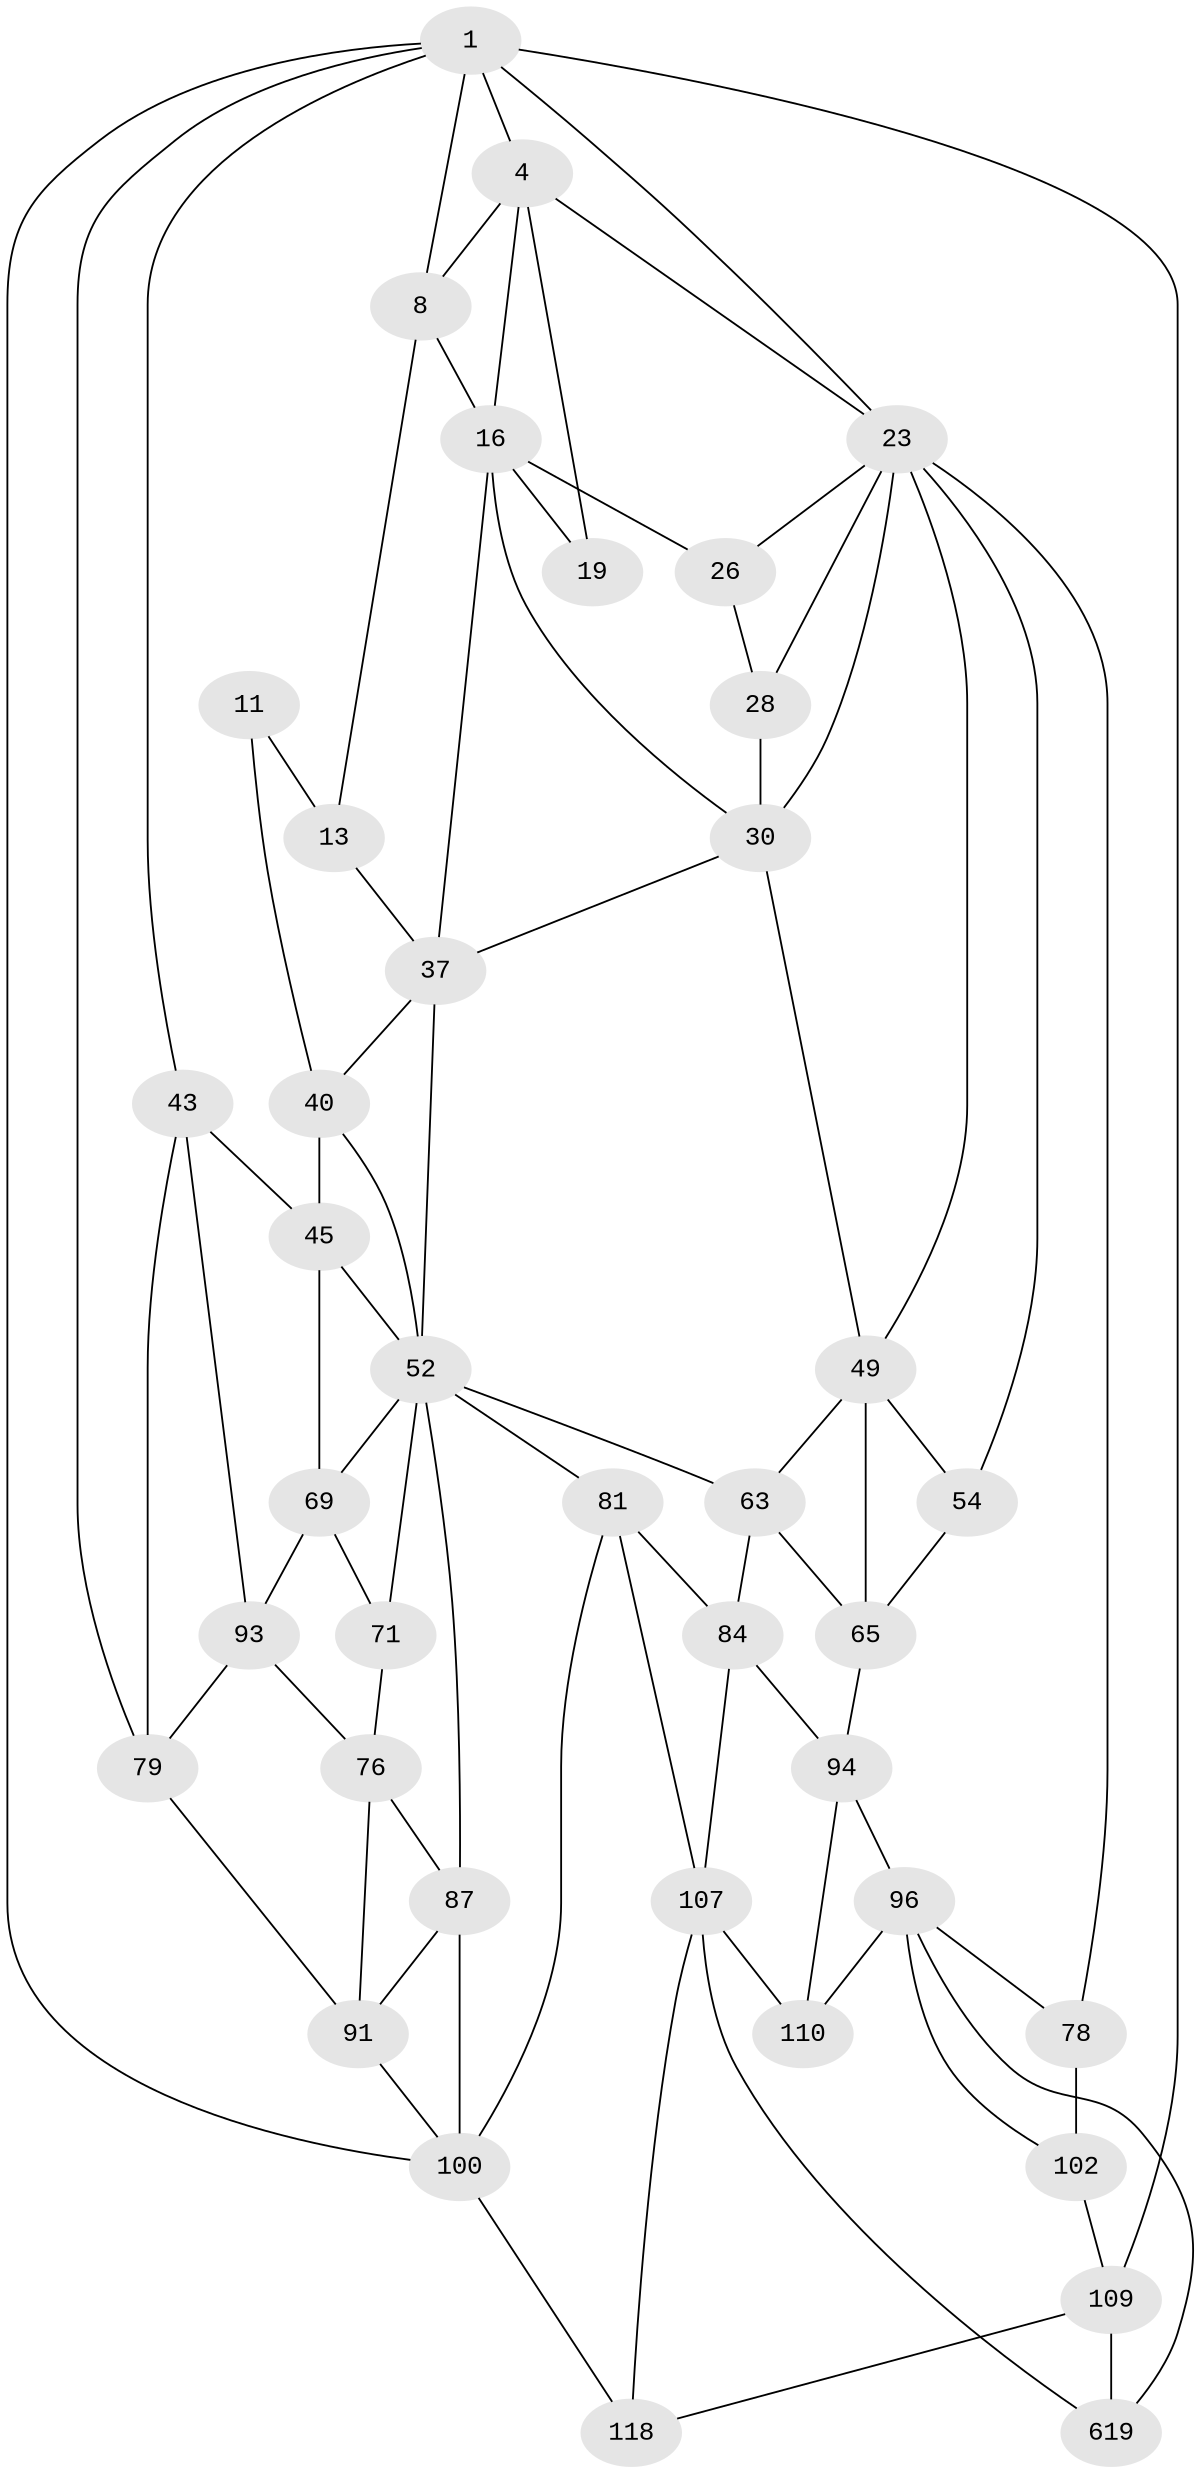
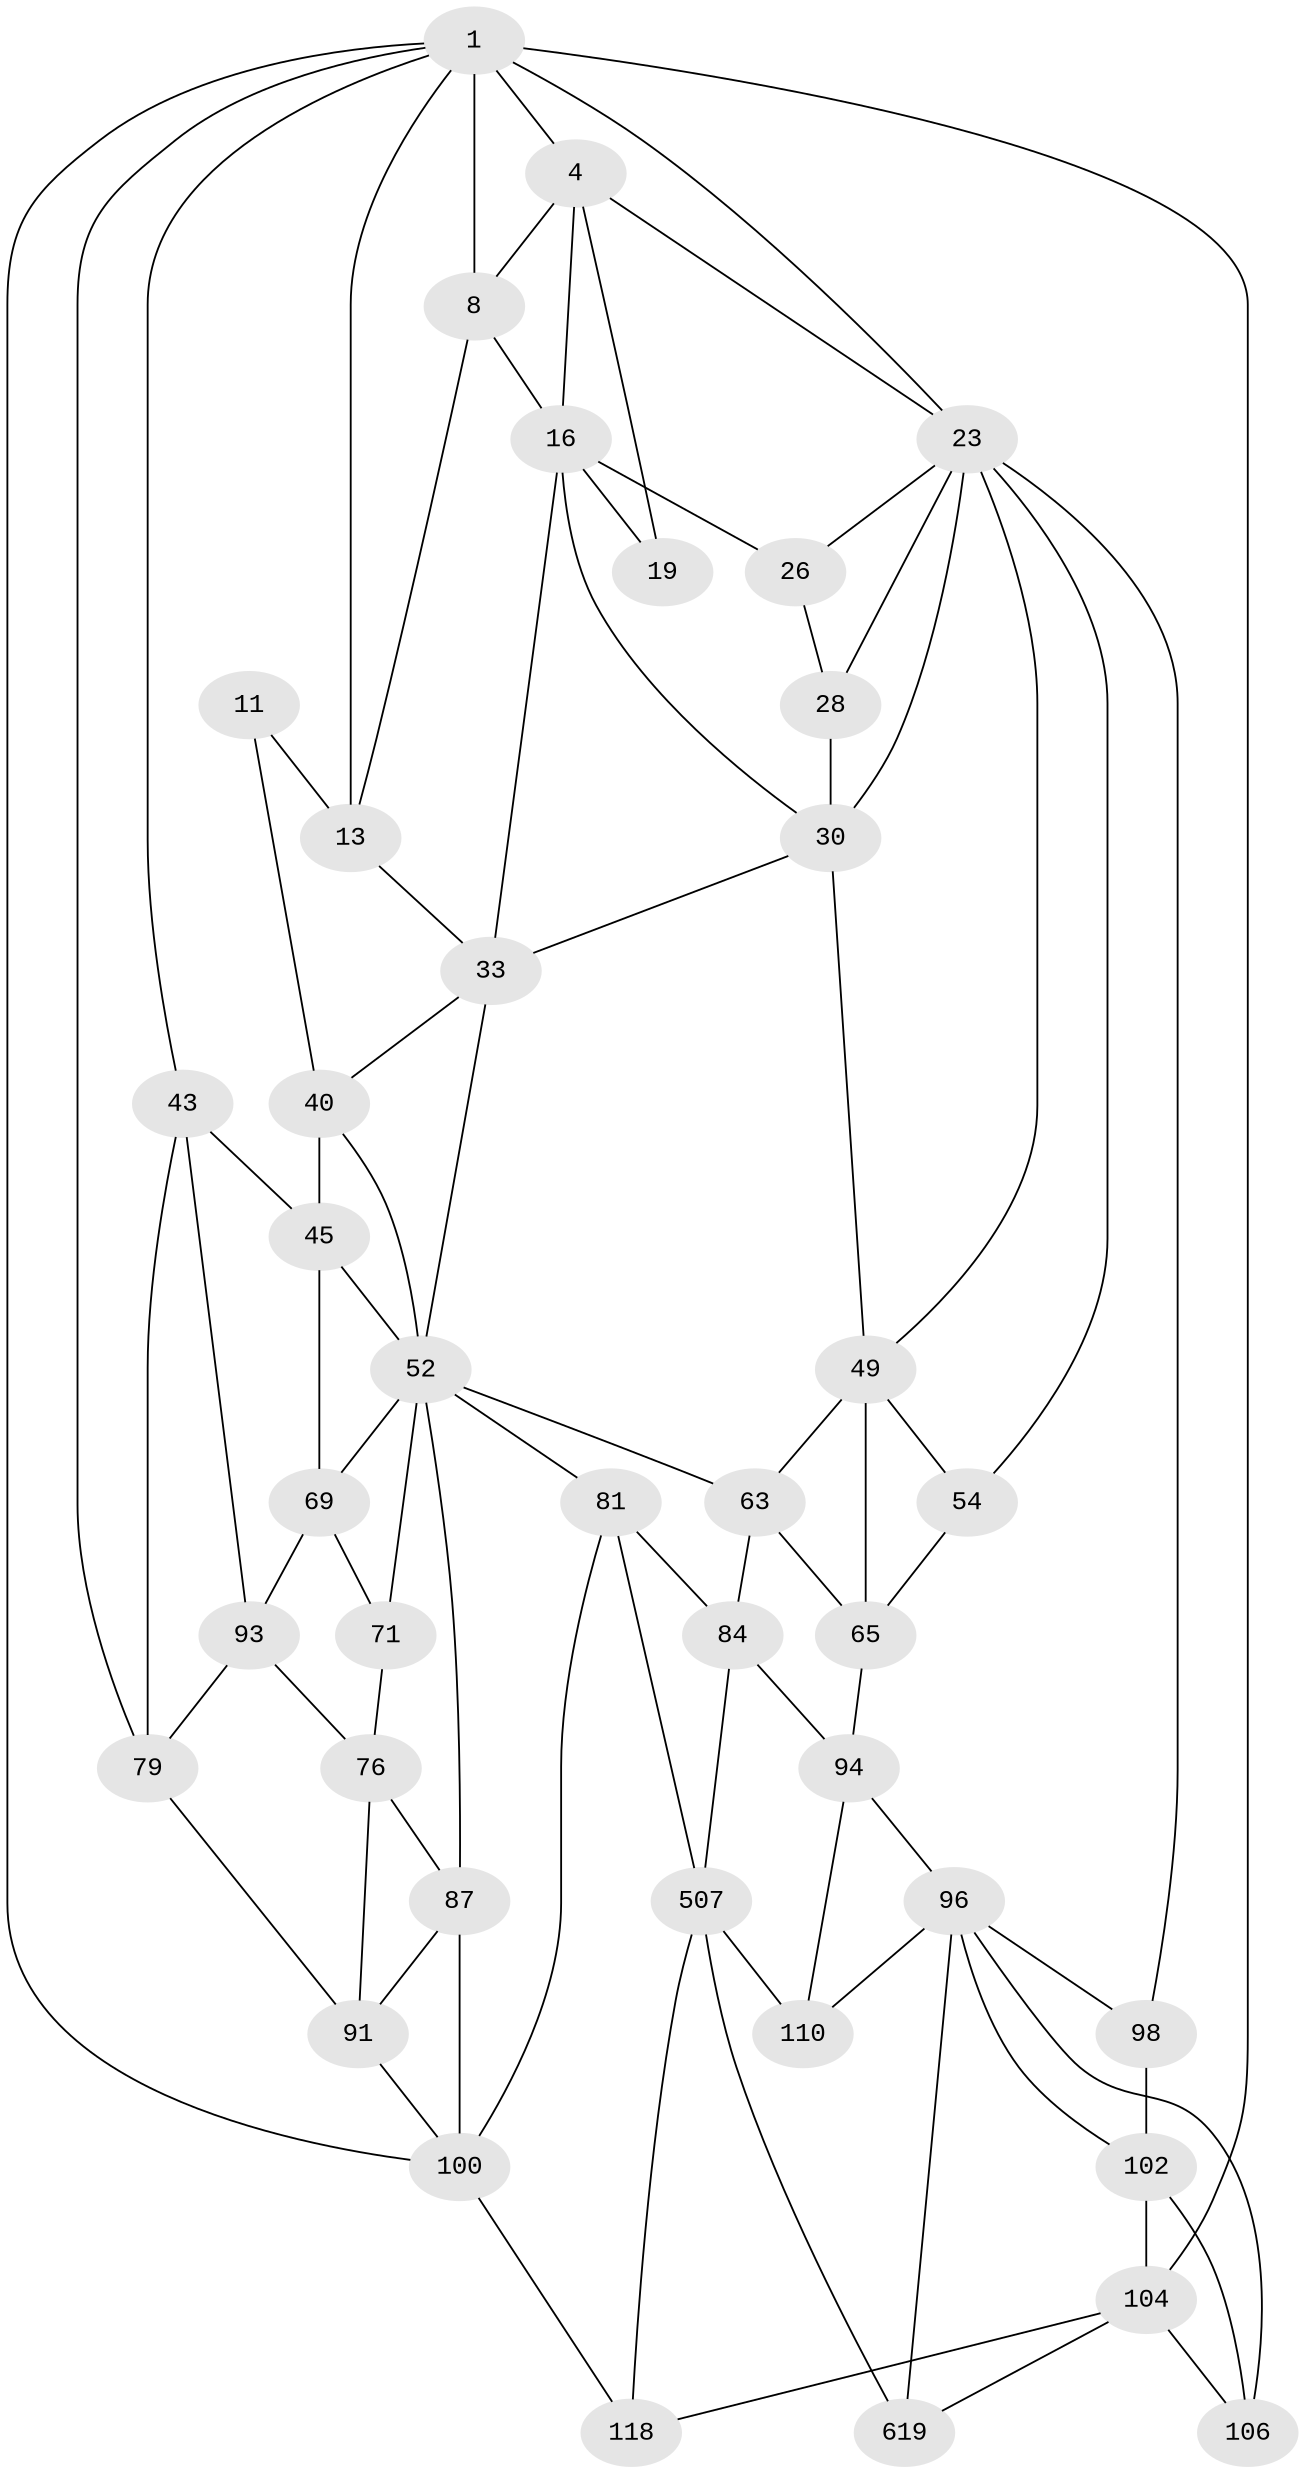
none -> (351, 425)
(436, 971) -> (491, 971)
(701, 1901) -> (701, 1901)
(1076, 2034) -> (1146, 2034)
(1111, 2300) -> (1146, 2300)
none -> (1248, 2433)
